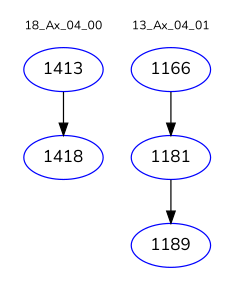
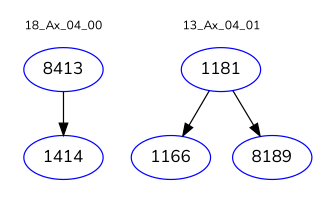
(63, 70) -> (63, 70)
(171, 108) -> (199, 108)
(63, 157) -> (63, 157)
(171, 245) -> (272, 157)
